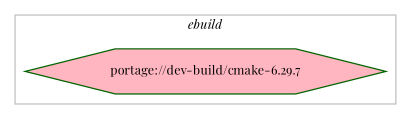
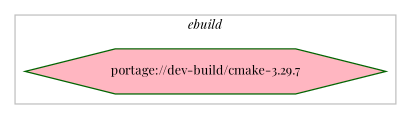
(205, 71) -> (205, 71)
